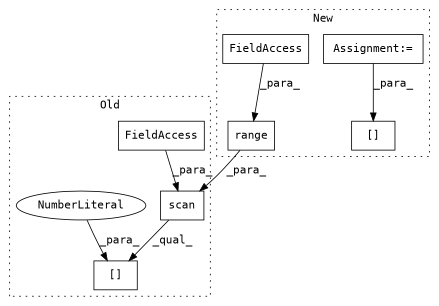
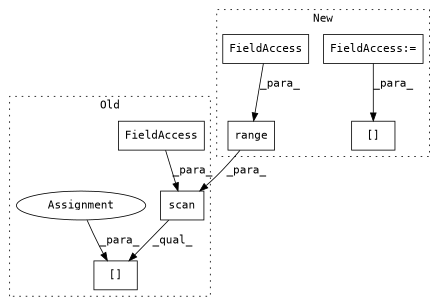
(373, 49) -> (373, 49)
(81, 206) -> (81, 206)
